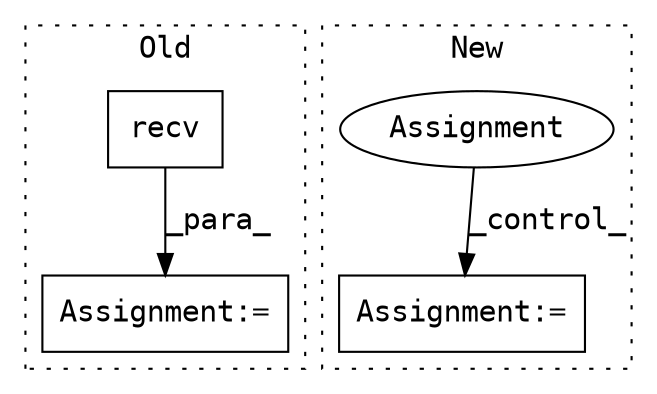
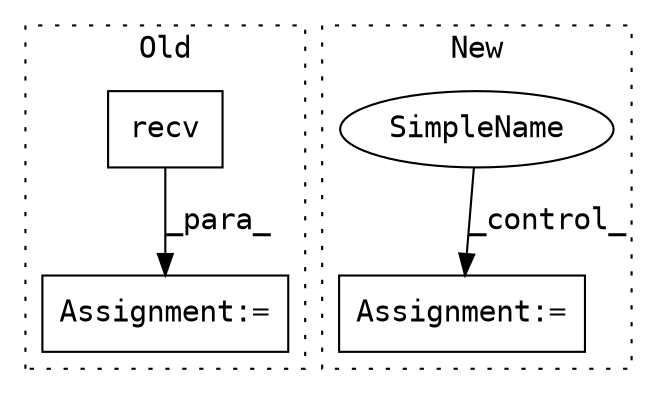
(477, 129) -> (477, 129)
